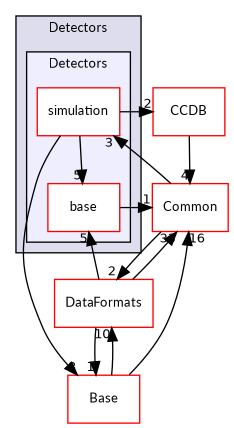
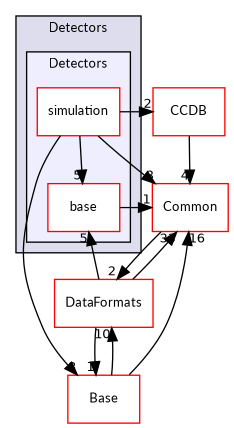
(149, 165) -> (121, 156)
